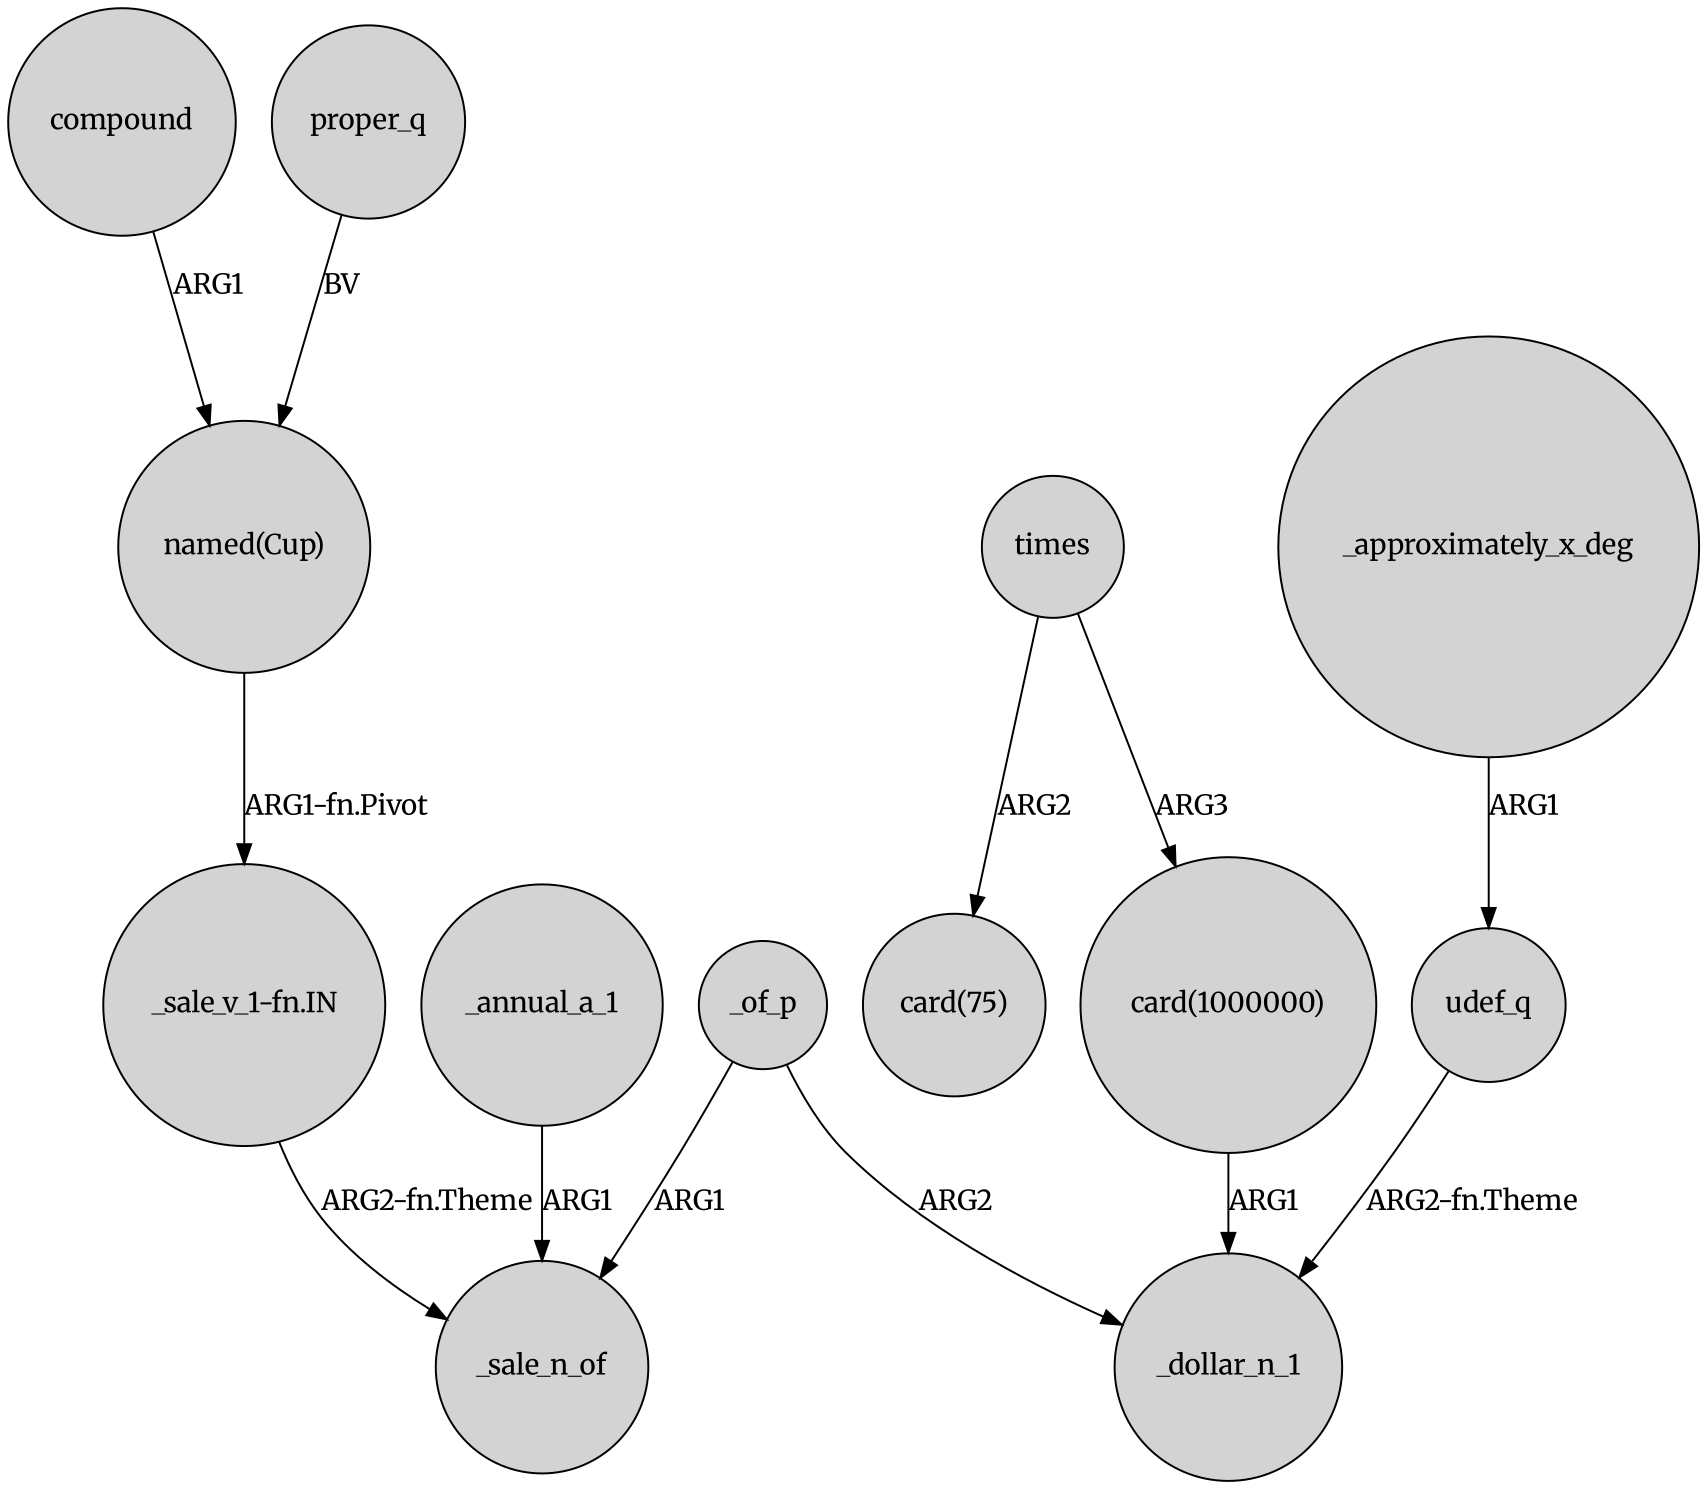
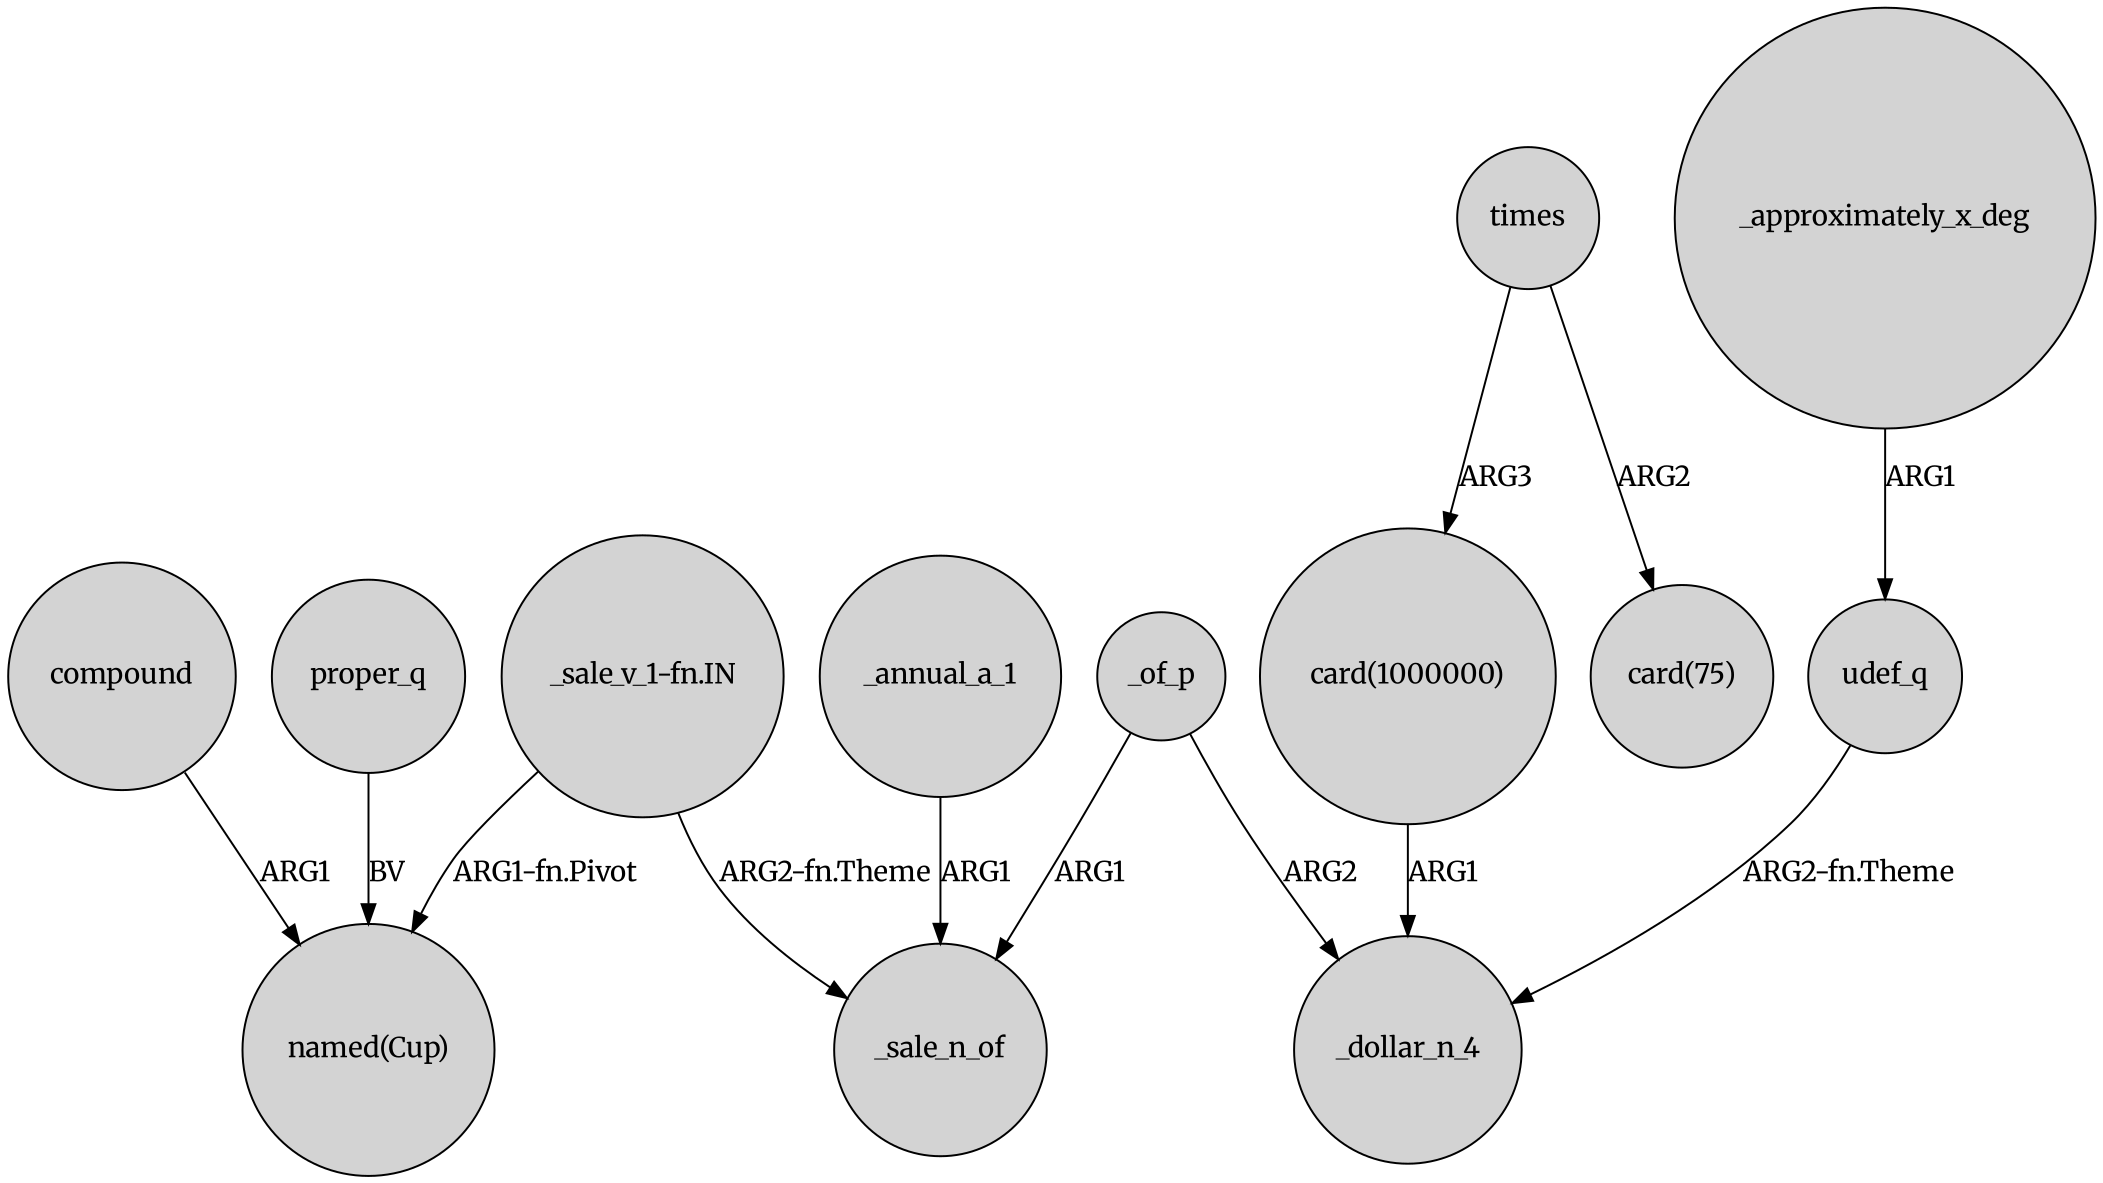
(244, 758) -> (472, 837)
(1228, 1367) -> (1408, 1050)
